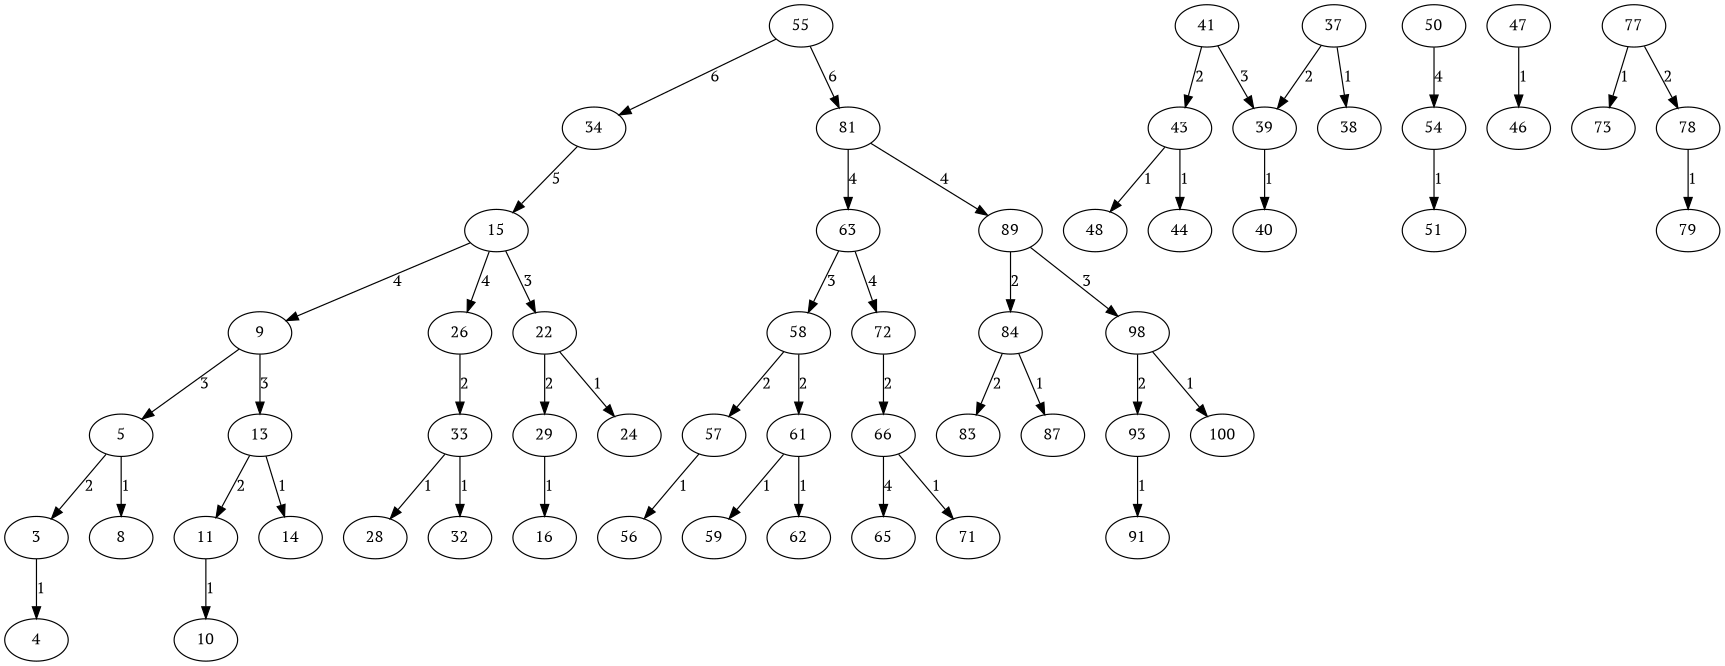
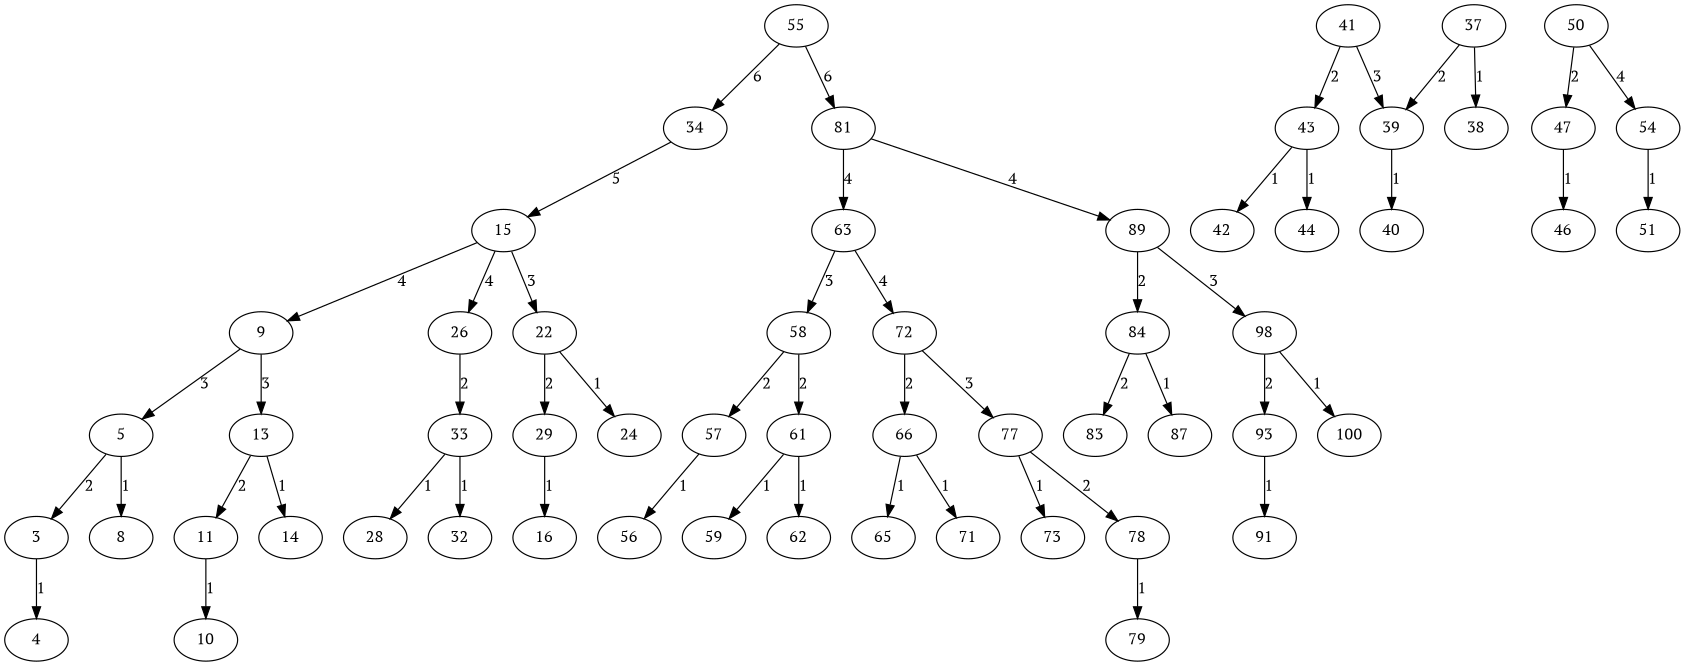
none -> (1571, 71)
(1095, 231) -> (1222, 231)
none -> (953, 380)
(888, 486) -> (901, 486)
